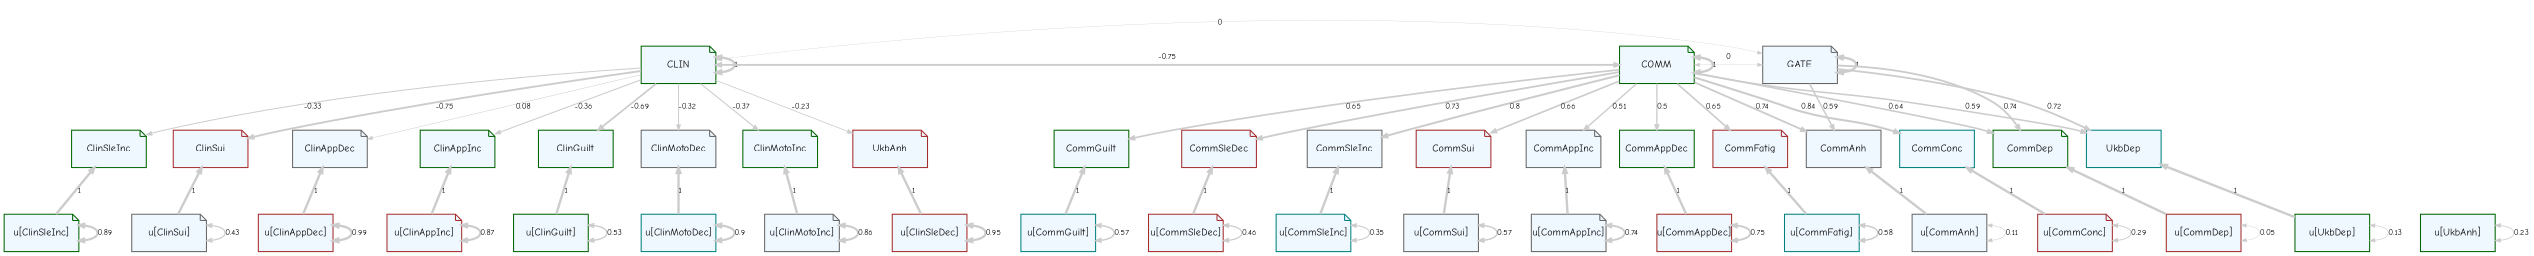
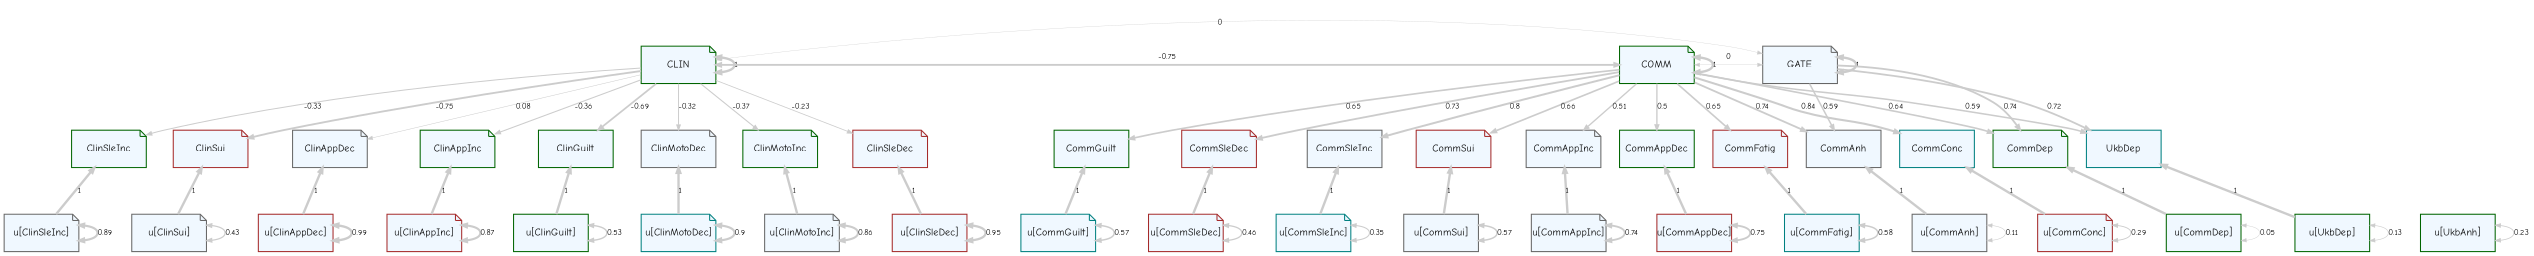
(890, 149) -> (890, 149)
(42, 233) -> (42, 233)
(679, 233) -> (679, 233)
(1058, 233) -> (1058, 233)
(2204, 233) -> (2204, 233)
